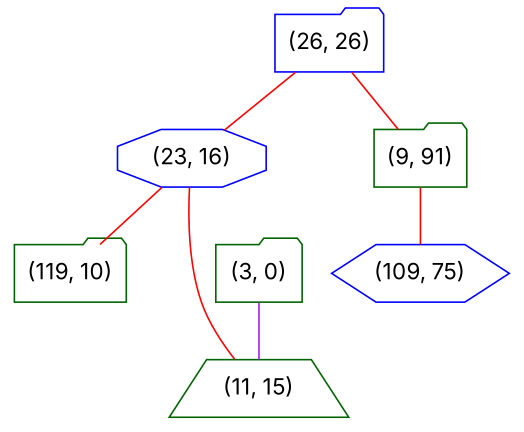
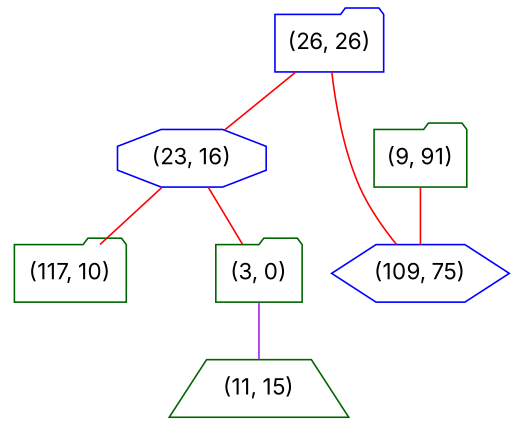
(375, 101) -> (351, 163)
(70, 273) -> (70, 273)
(195, 278) -> (226, 216)
